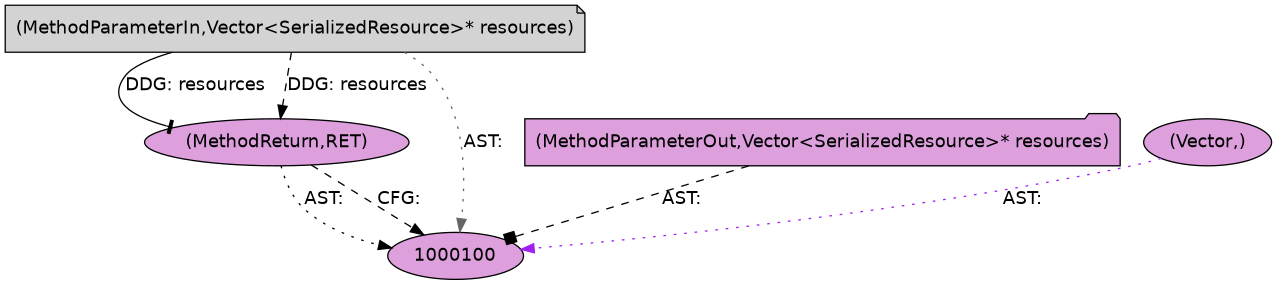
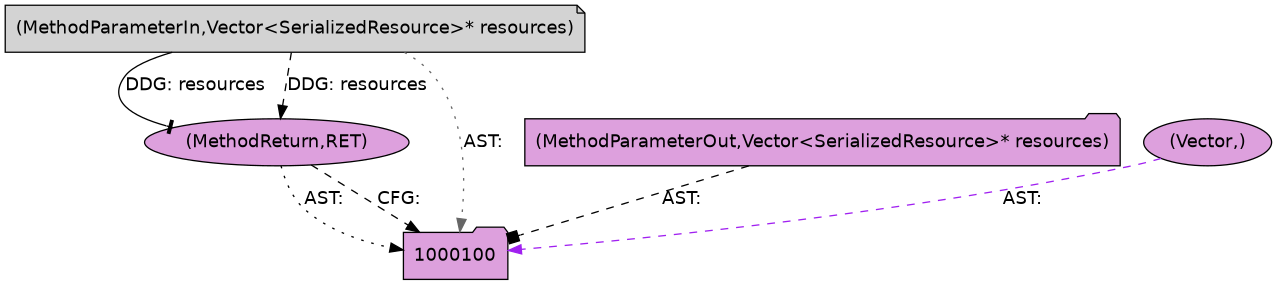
(849, 213) -> (843, 214)
(456, 256) -> (456, 256)
